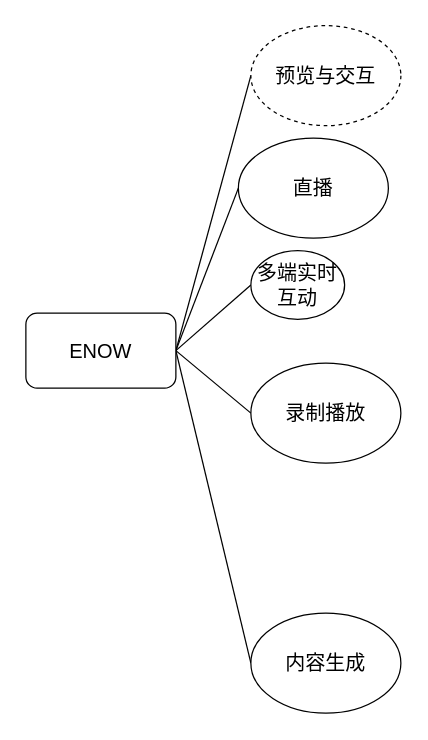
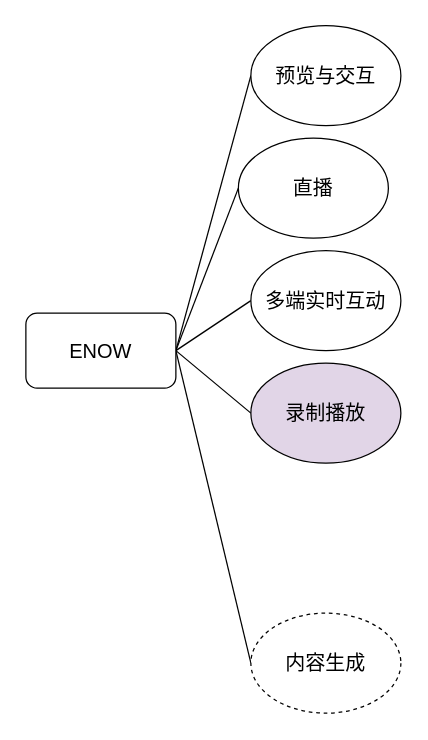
(326, 76) -> (326, 76)
(298, 285) -> (326, 301)
(326, 413) -> (326, 413)
(326, 663) -> (326, 663)
